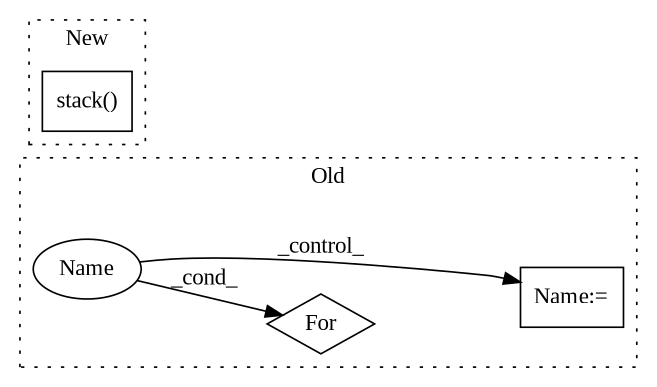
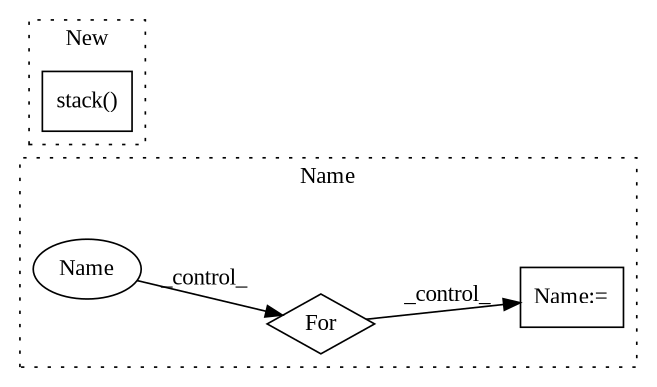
(328, 177) -> (328, 177)
(322, 262) -> (435, 312)
(204, 278) -> (204, 278)
